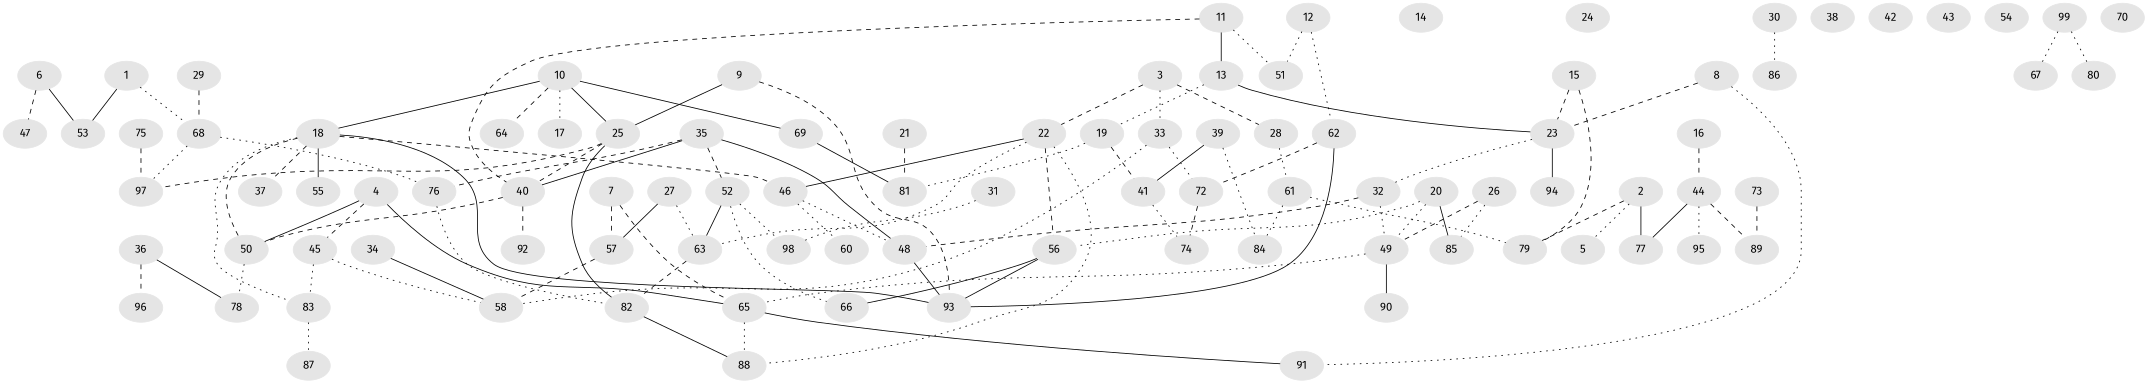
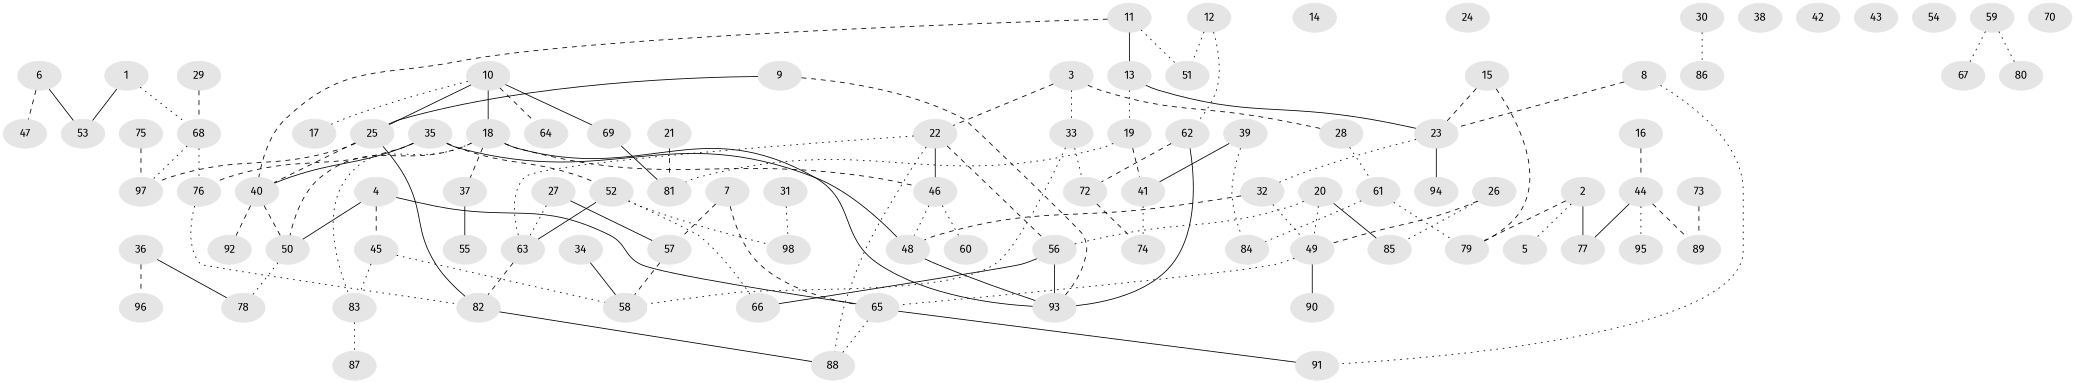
(2065, 18) -> (1992, 18)
(318, 163) -> (465, 221)
